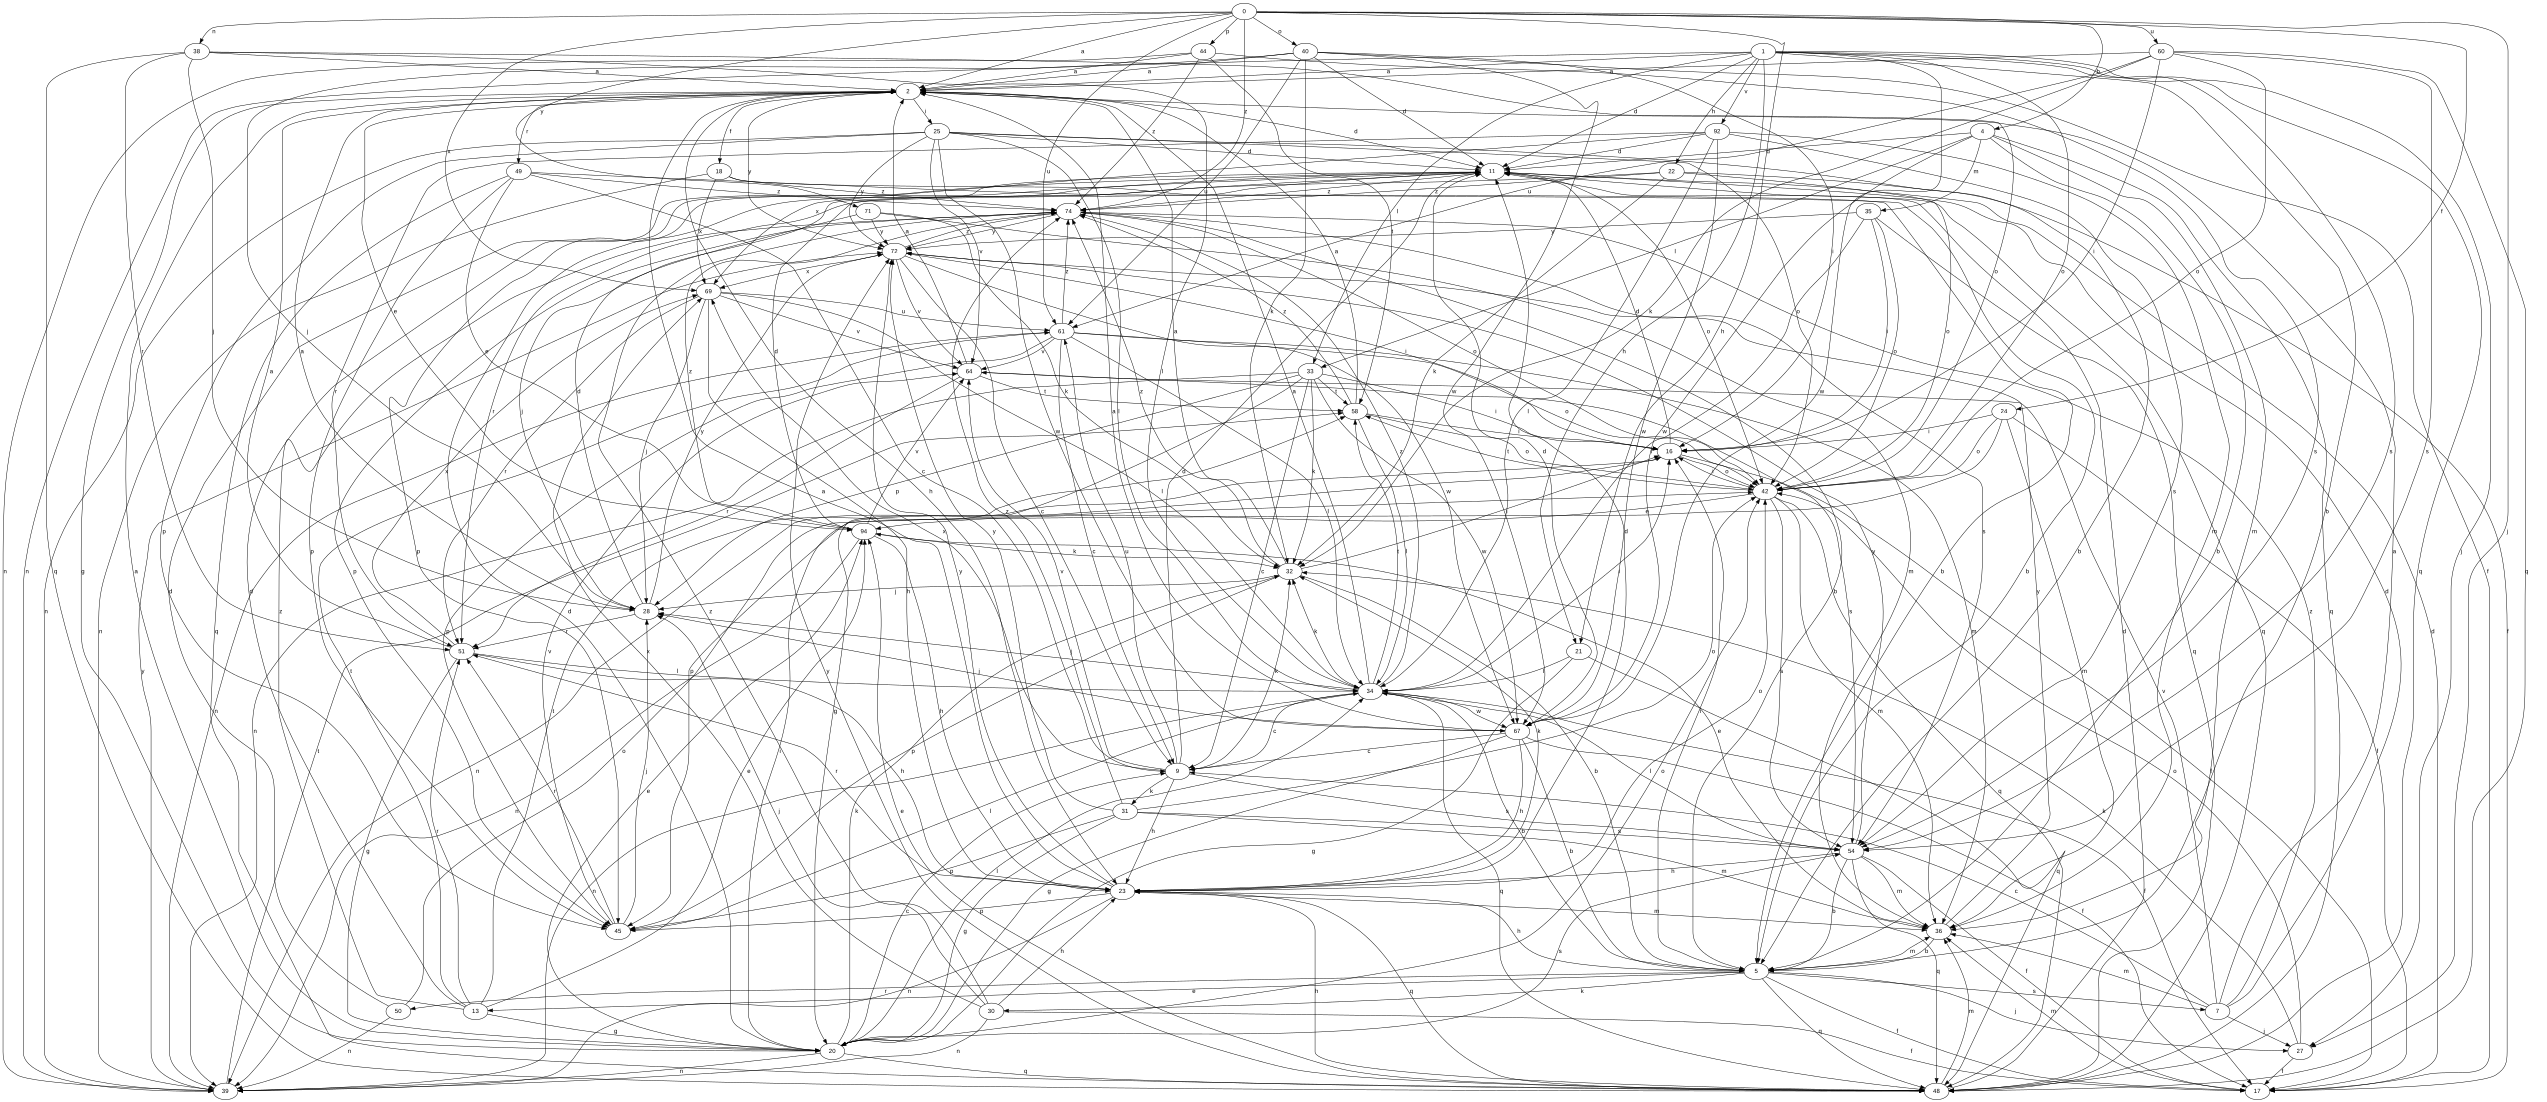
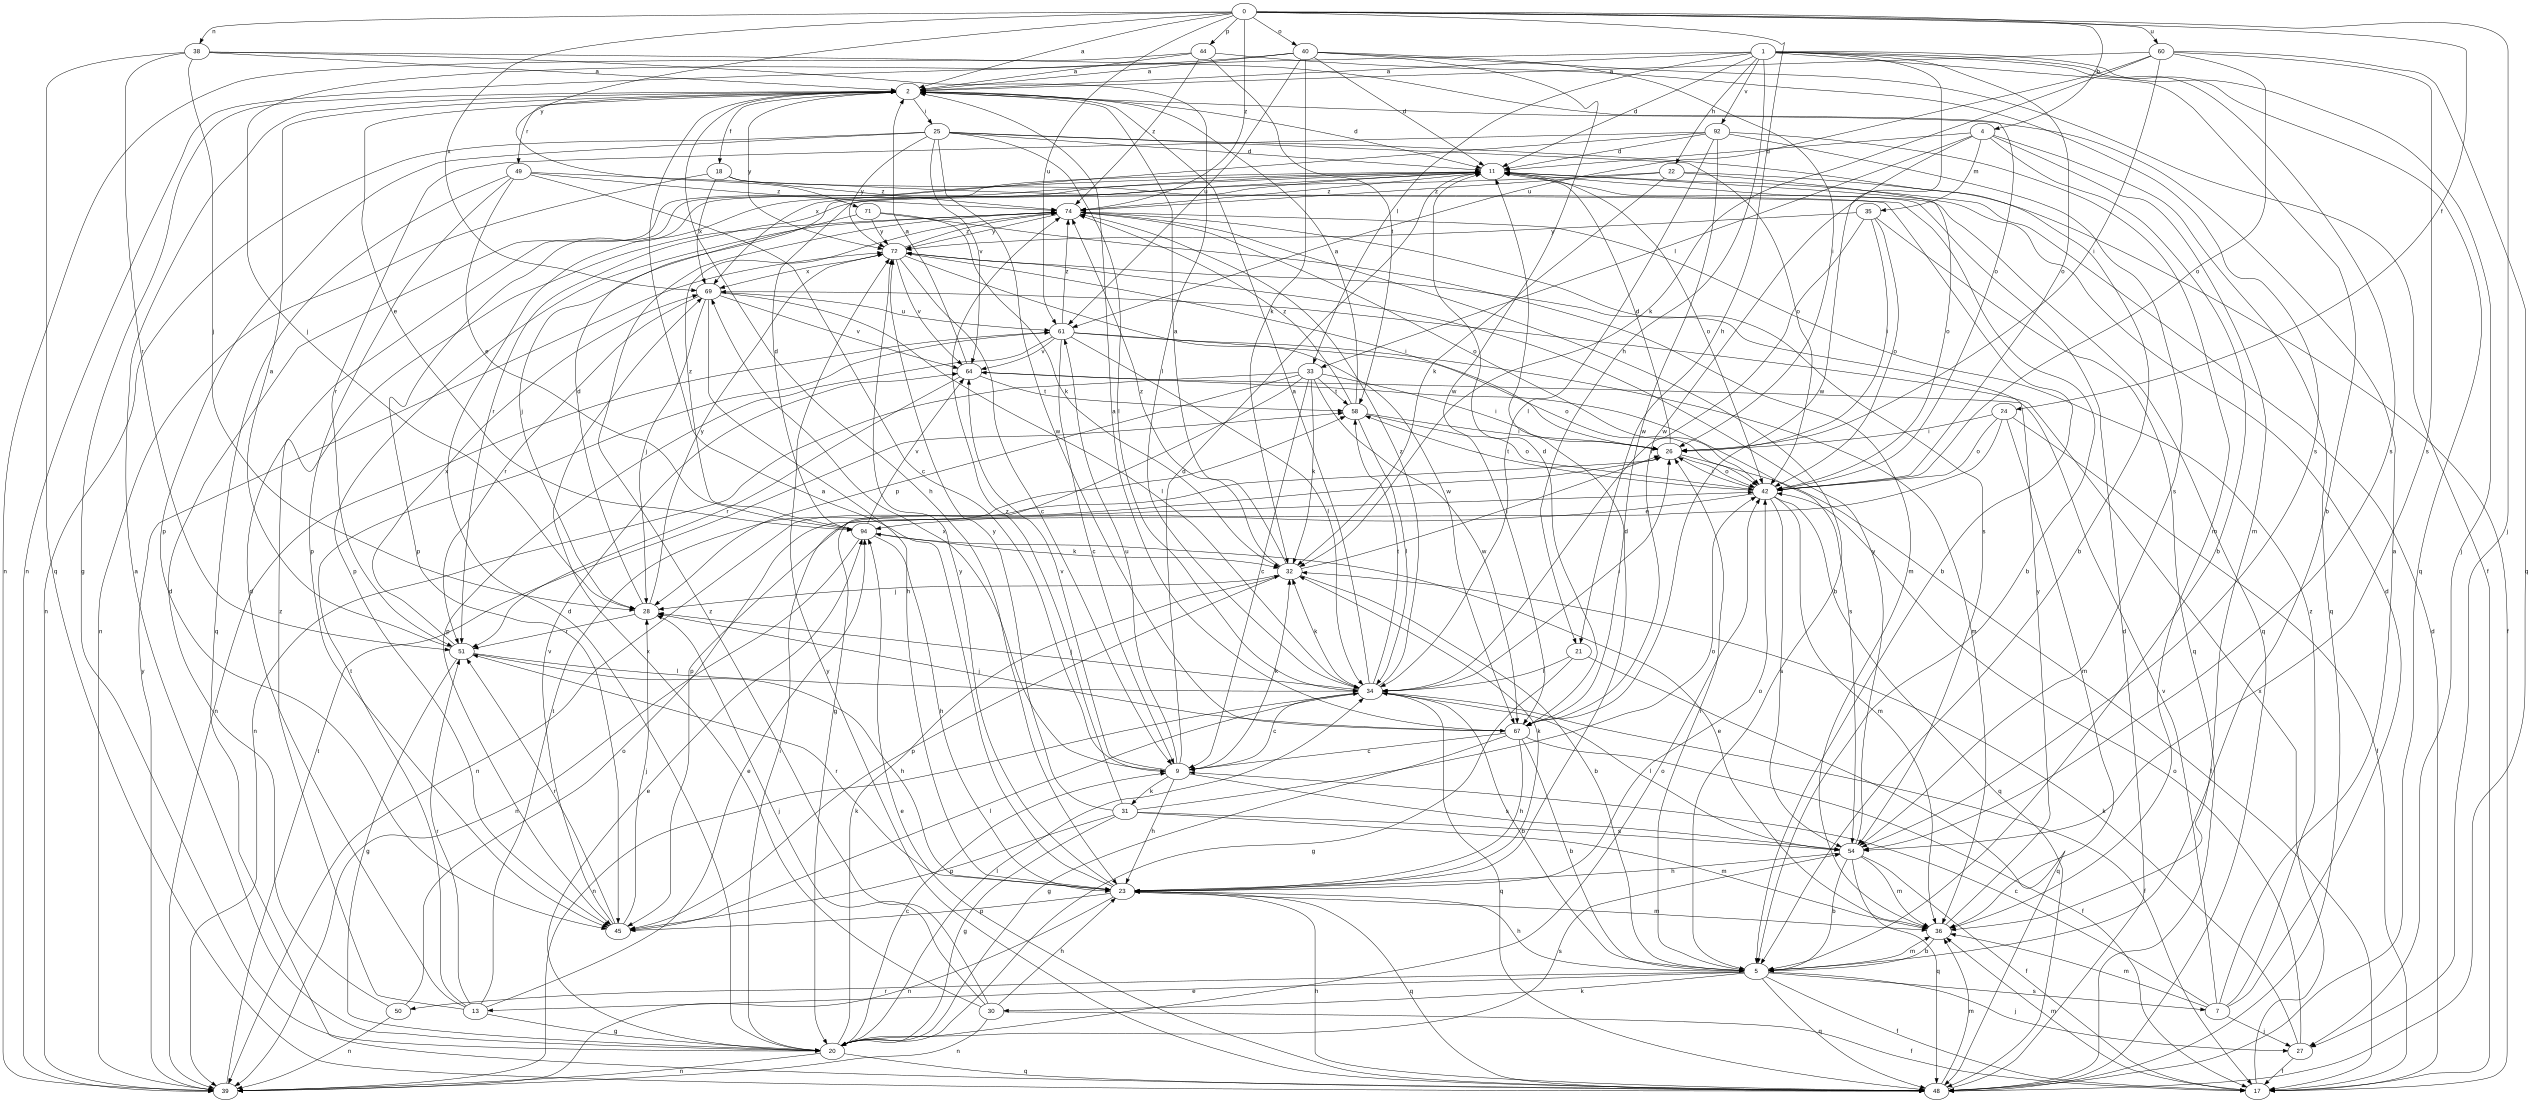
(326, 190) -> none
none -> (1782, 364)
(1670, 451) -> (1670, 451)
(1466, 708) -> none
